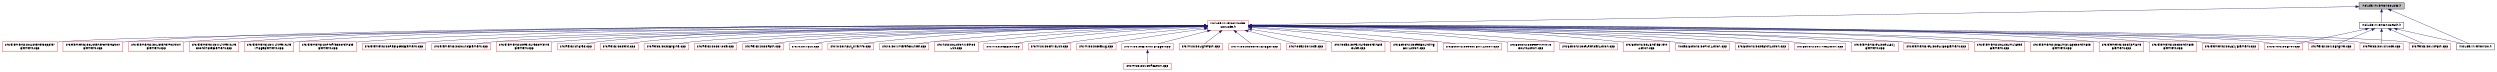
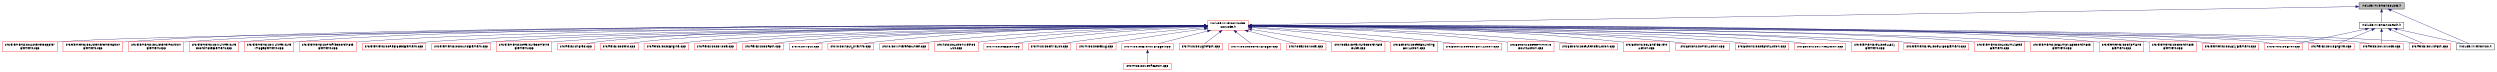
(1703, 47) -> (1703, 47)
